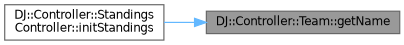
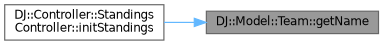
(303, 22) -> (292, 22)
